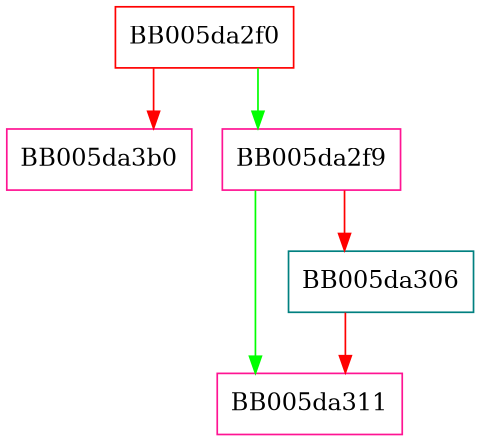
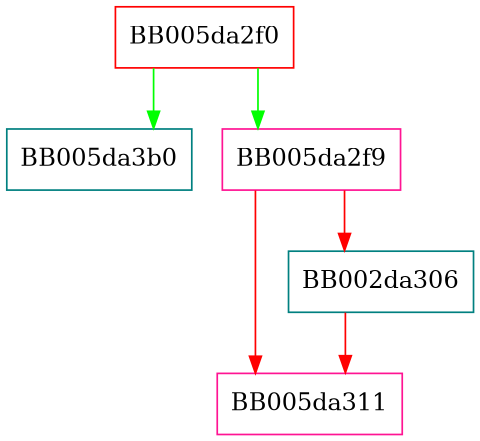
(154, 90) -> (154, 90)
(99, 160) -> (99, 160)
(255, 273) -> (255, 273)
(381, 282) -> (381, 282)
